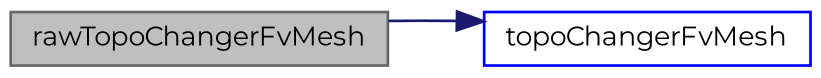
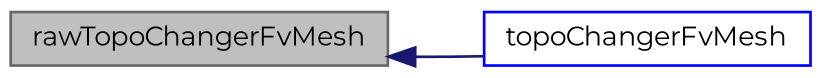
(422, 21) -> (449, 57)
